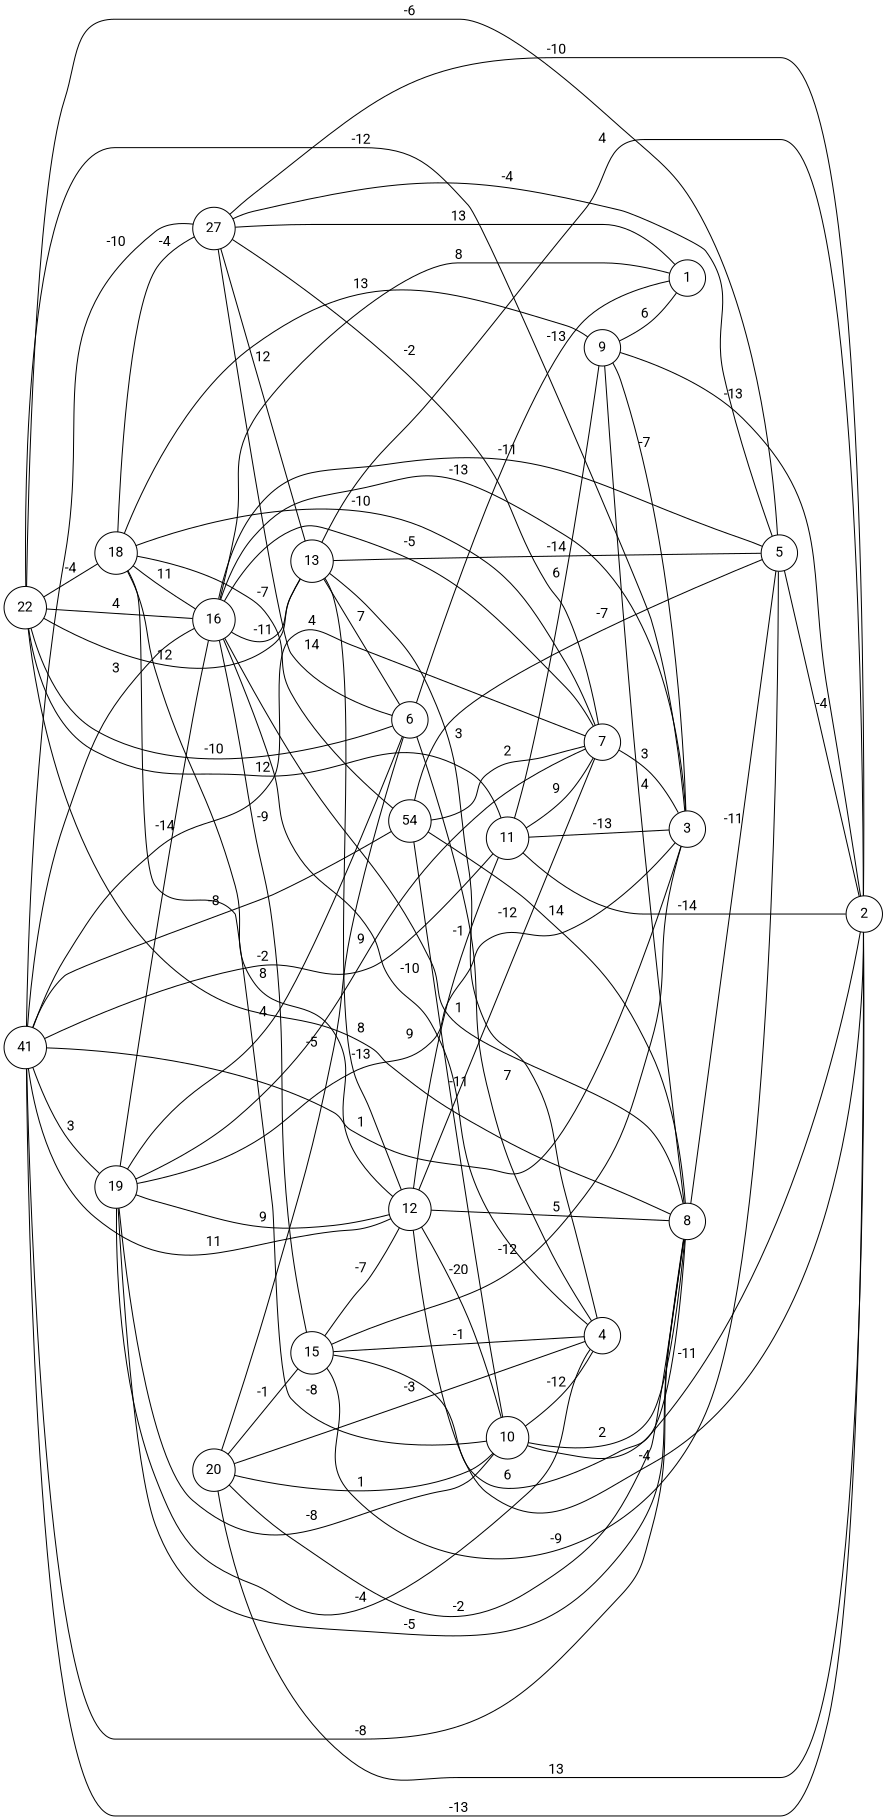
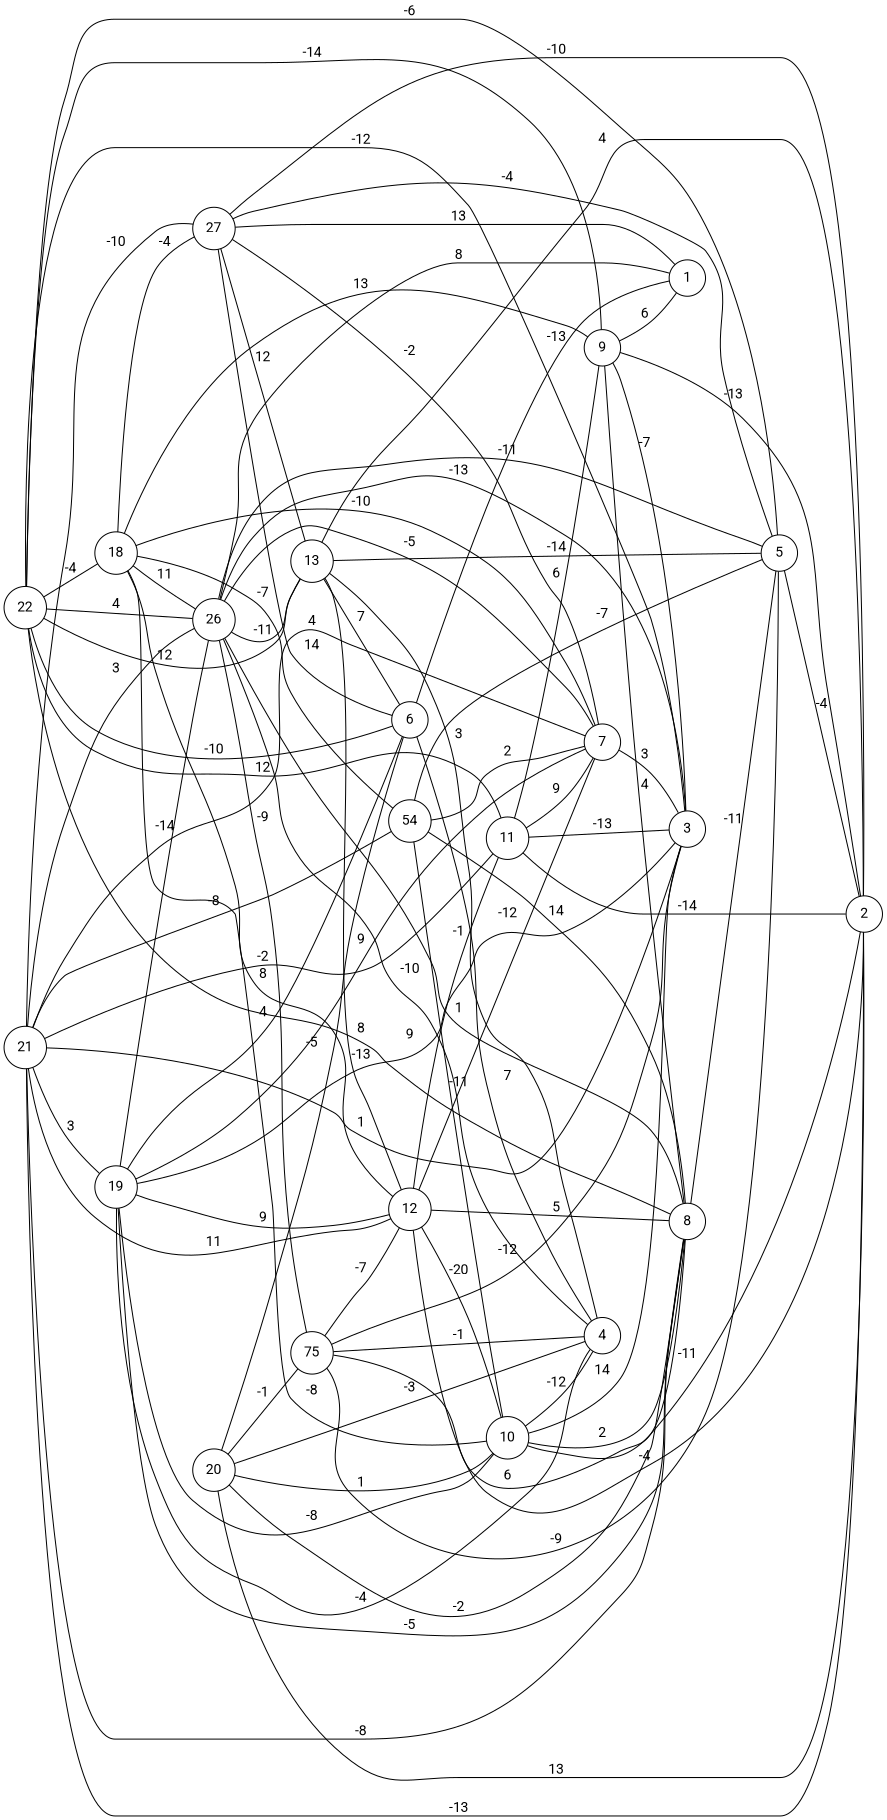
none -> (168, 63)
(214, 620) -> (214, 620)
(25, 1048) -> (25, 1048)
none -> (656, 1168)
(312, 1353) -> (312, 1353)
